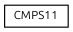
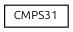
(36, 16) -> (36, 16)
